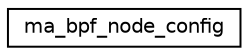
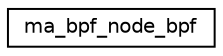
(124, 28) -> (111, 28)
